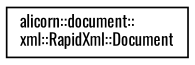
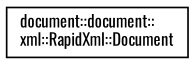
(97, 32) -> (97, 32)
